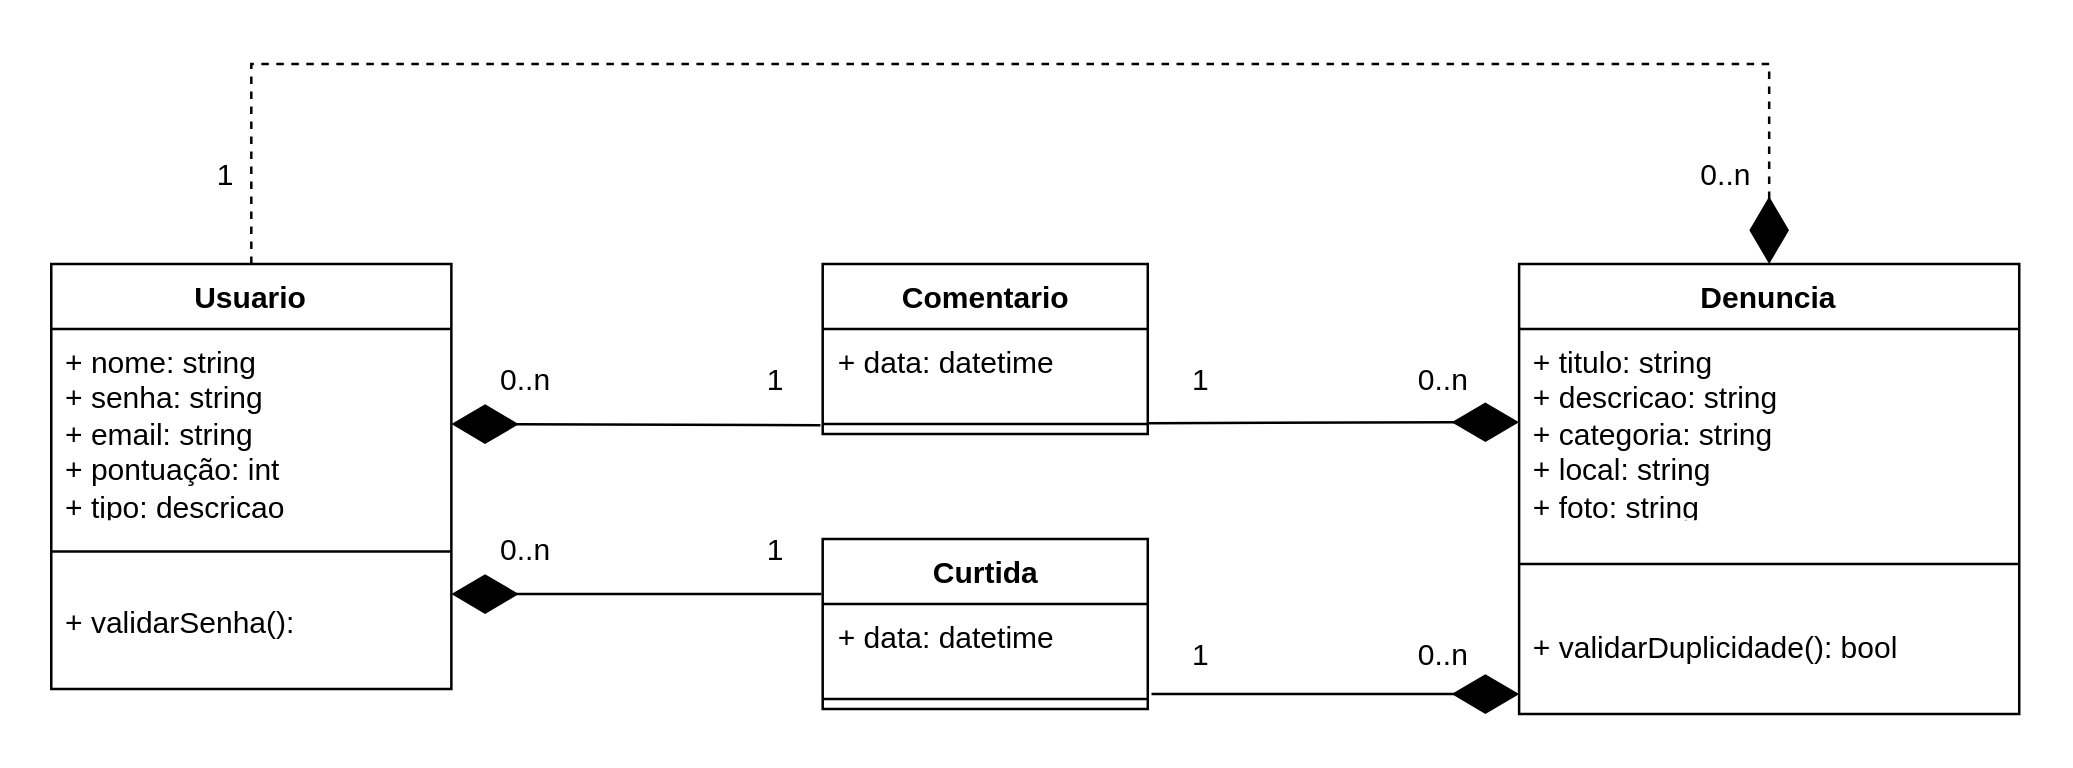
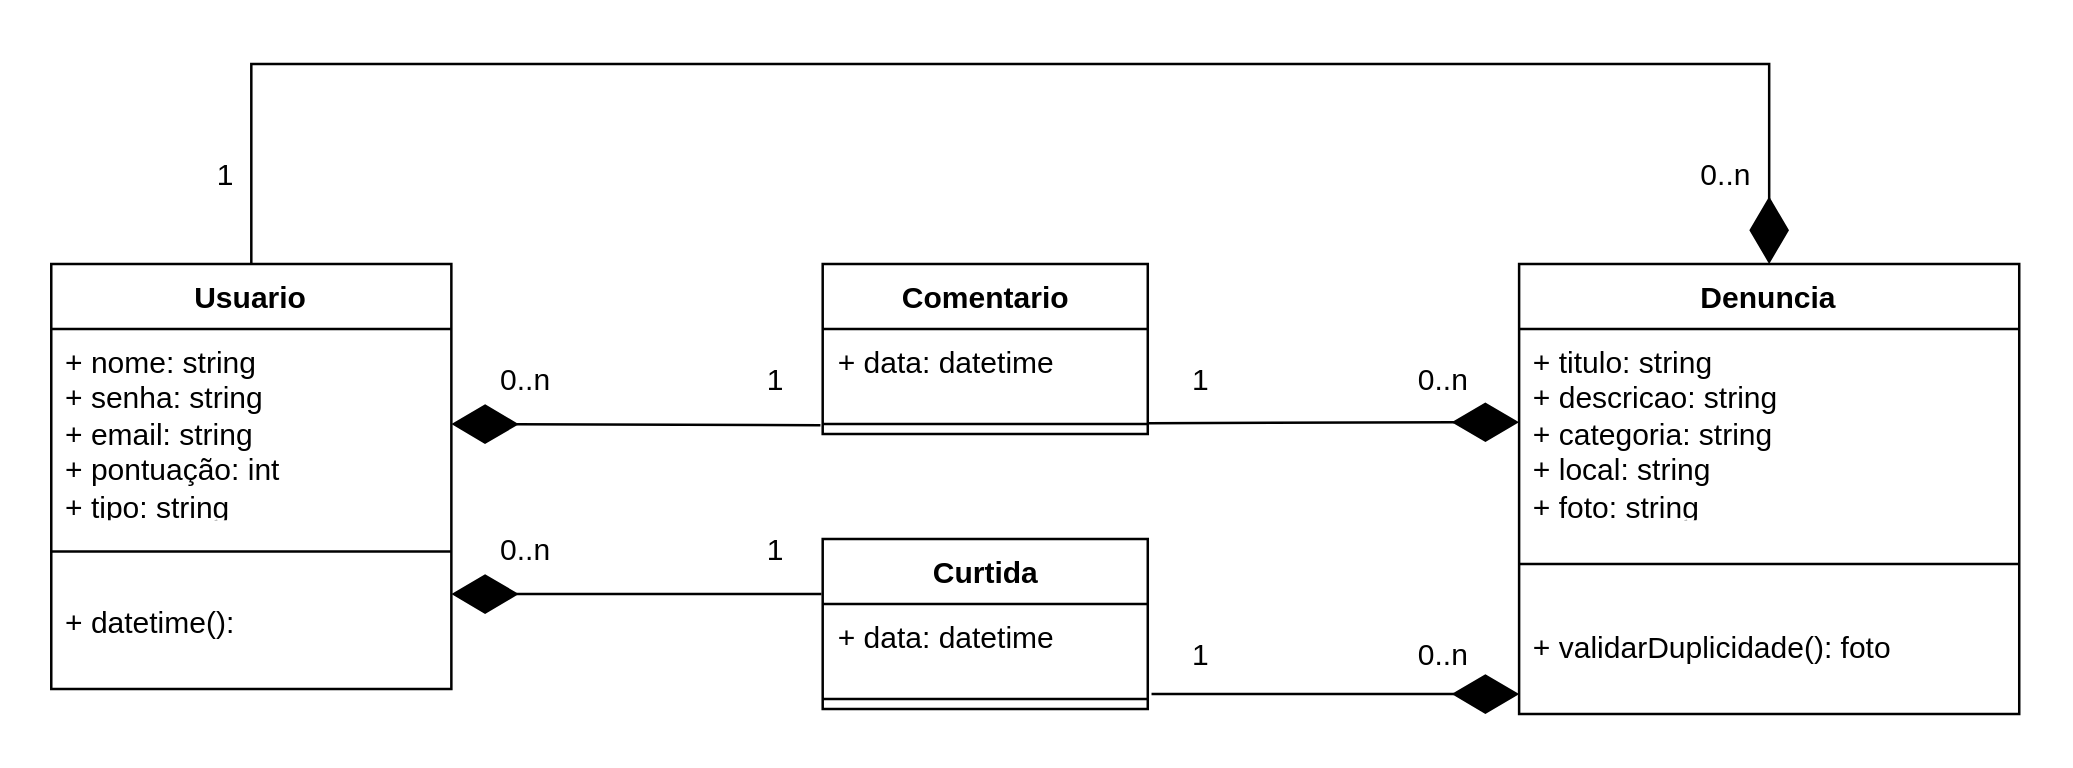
(977, 64) -> (977, 64)
(190, 436) -> (185, 436)
(193, 624) -> (164, 624)
(1734, 649) -> (1738, 649)
